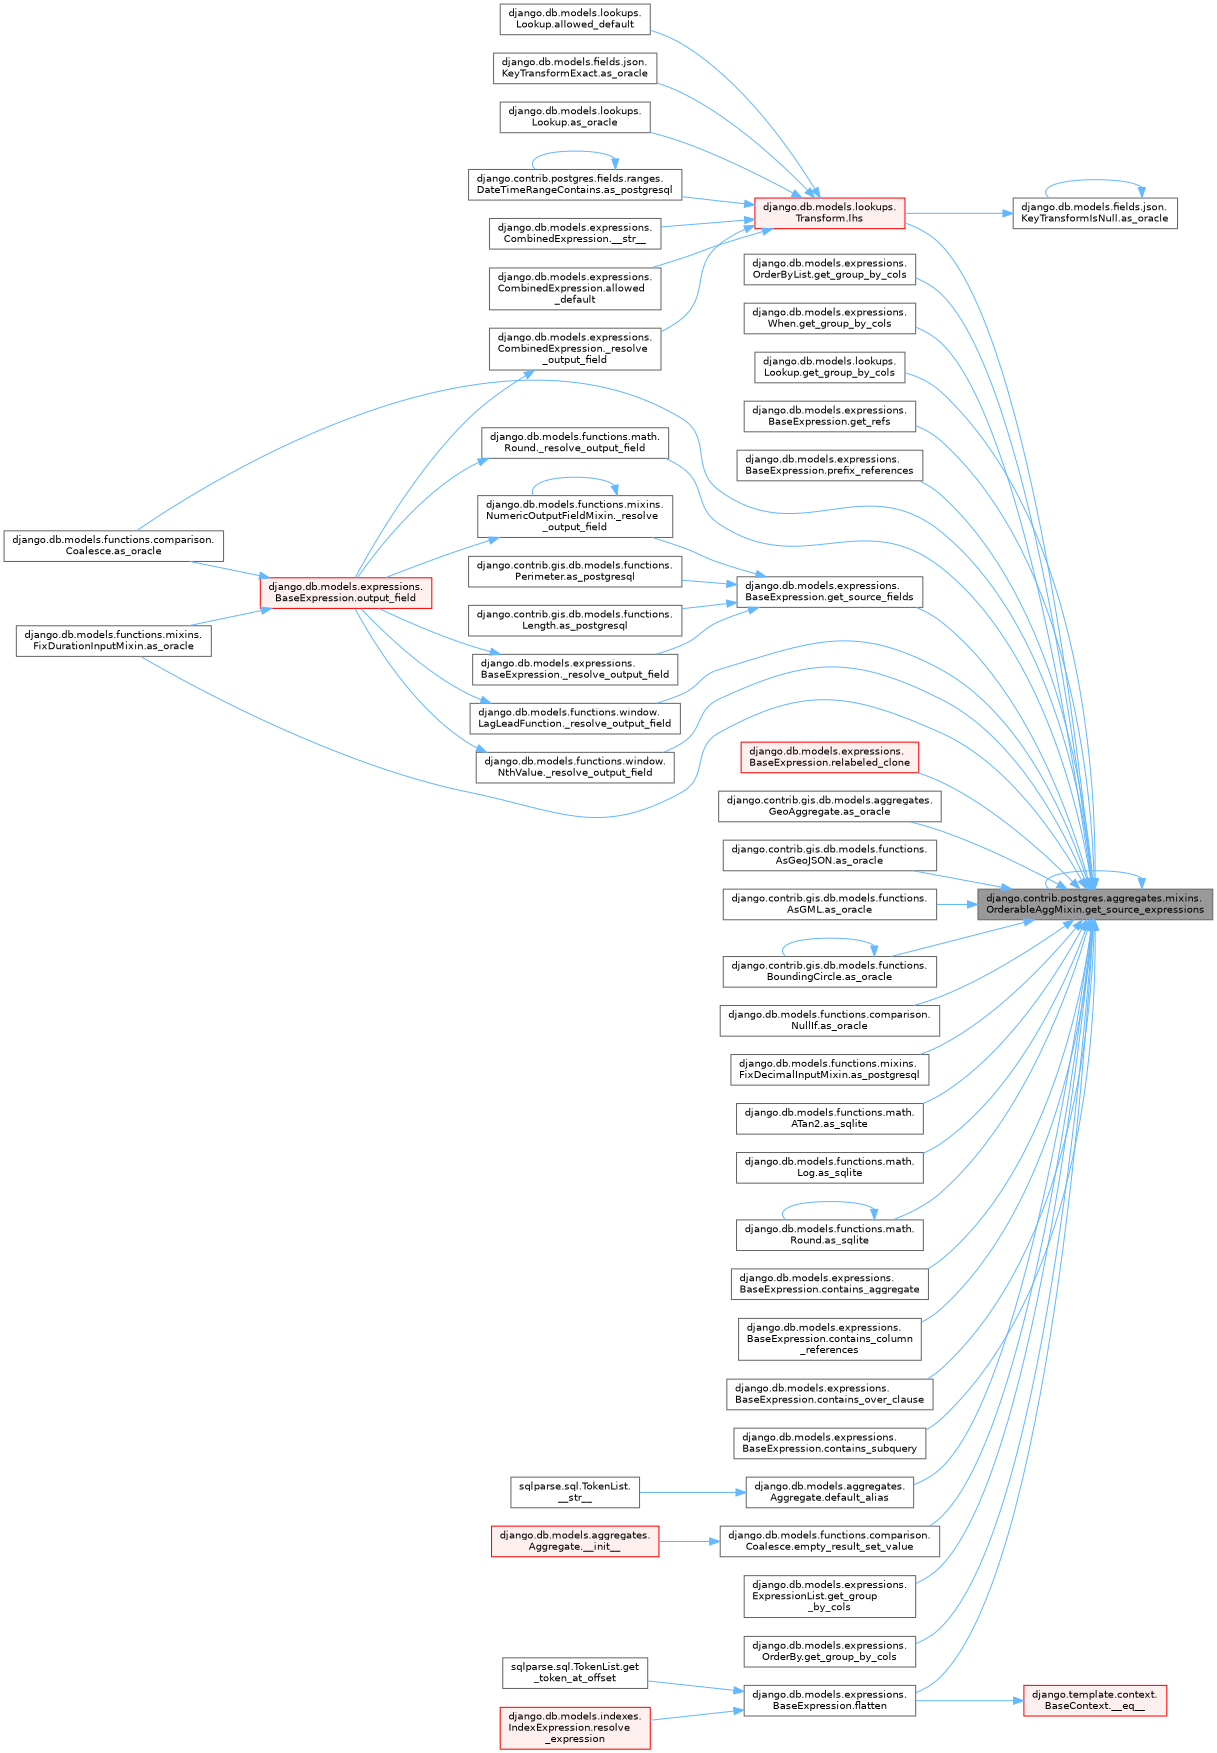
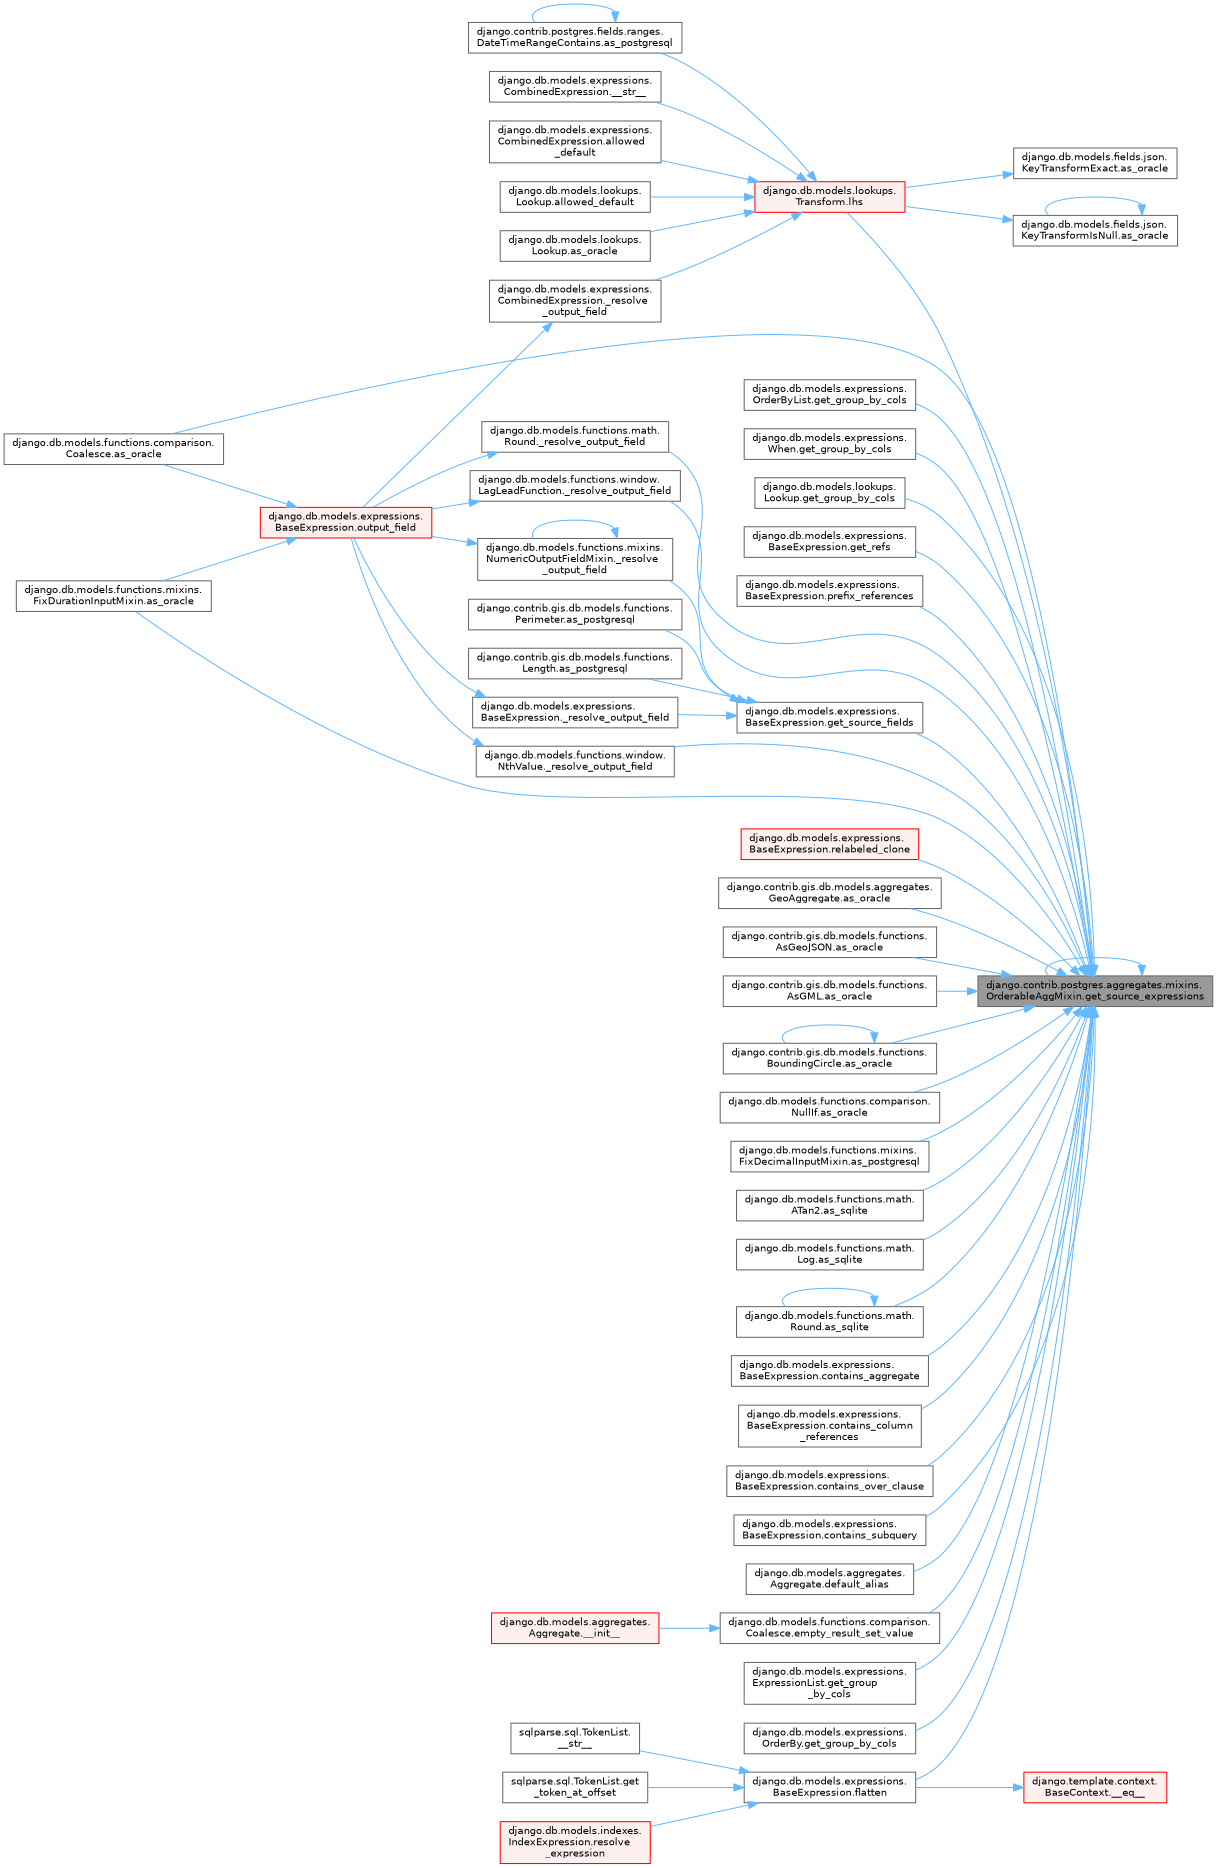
(738, 128) -> (954, 181)
(688, 1492) -> (690, 1760)
